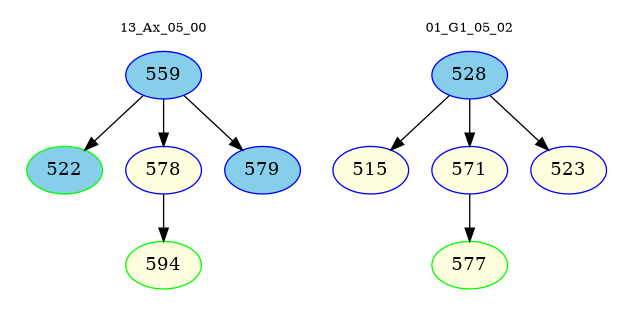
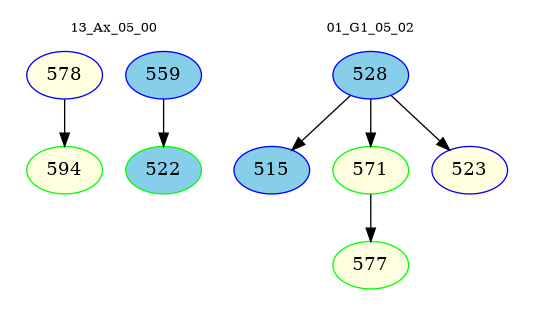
(164, 116) -> none
(263, 170) -> none
(371, 170) -> (272, 170)
(470, 170) -> (371, 170)
